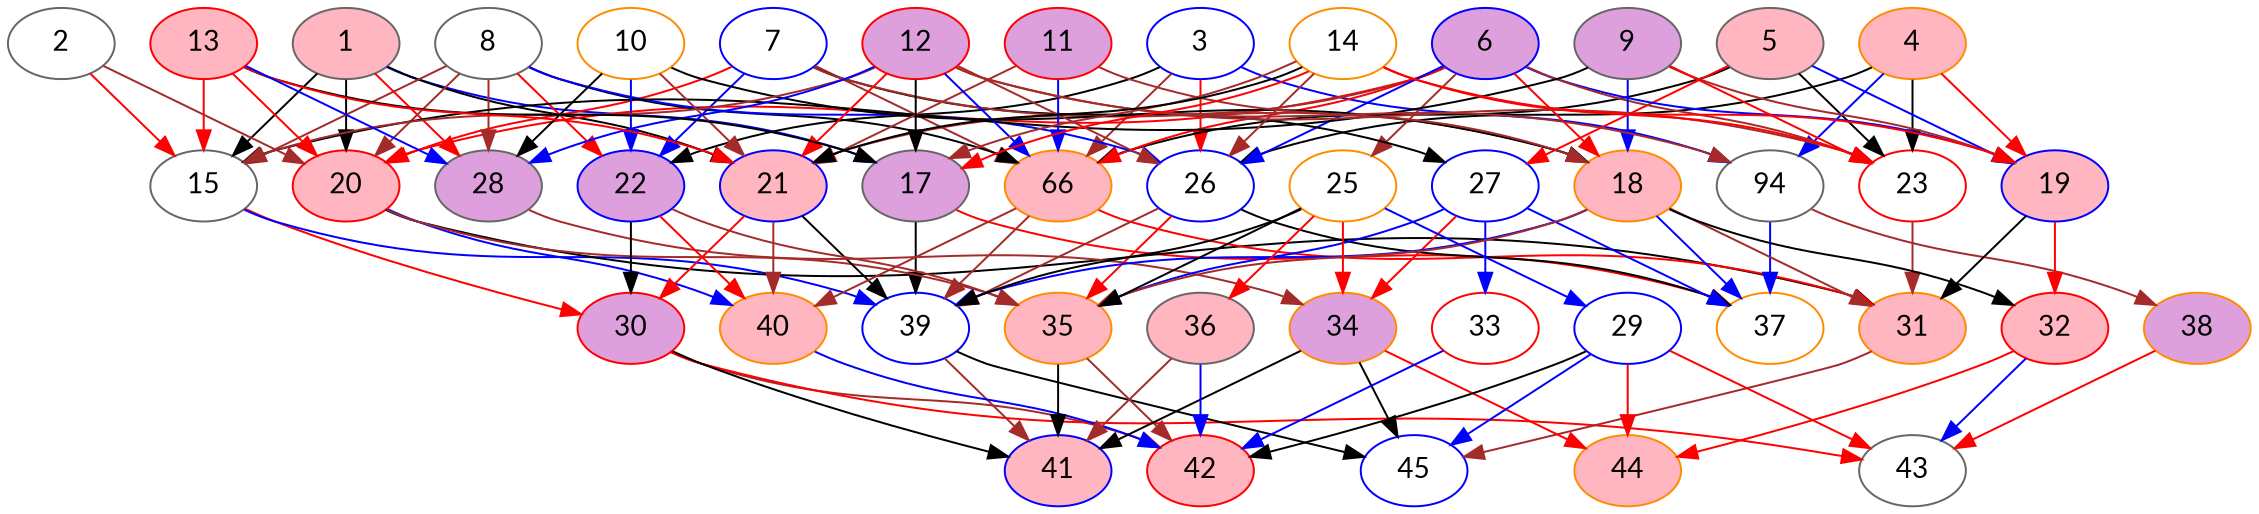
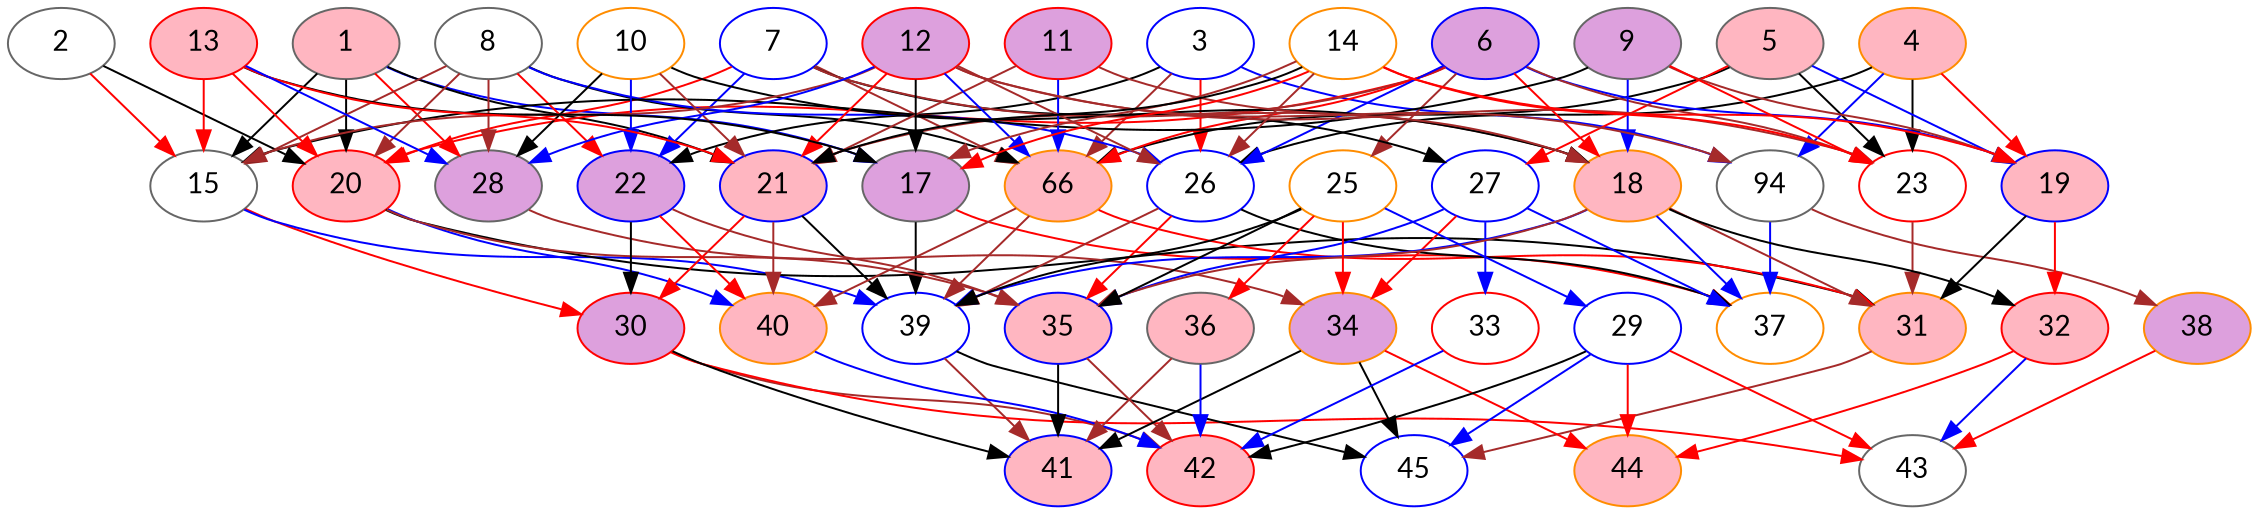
(190, 108) -> (190, 108)
(1058, 328) -> (1058, 328)
